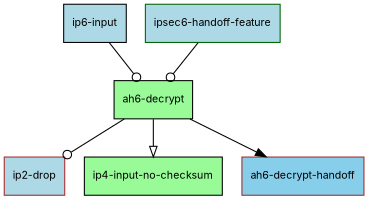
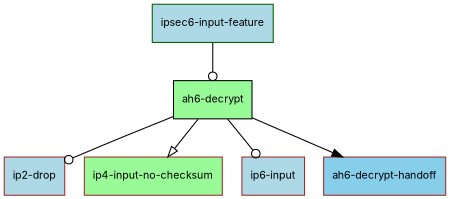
(95, 23) -> (273, 176)
(213, 23) -> (213, 23)
(122, 58) -> (240, 135)
(153, 176) -> (153, 176)
